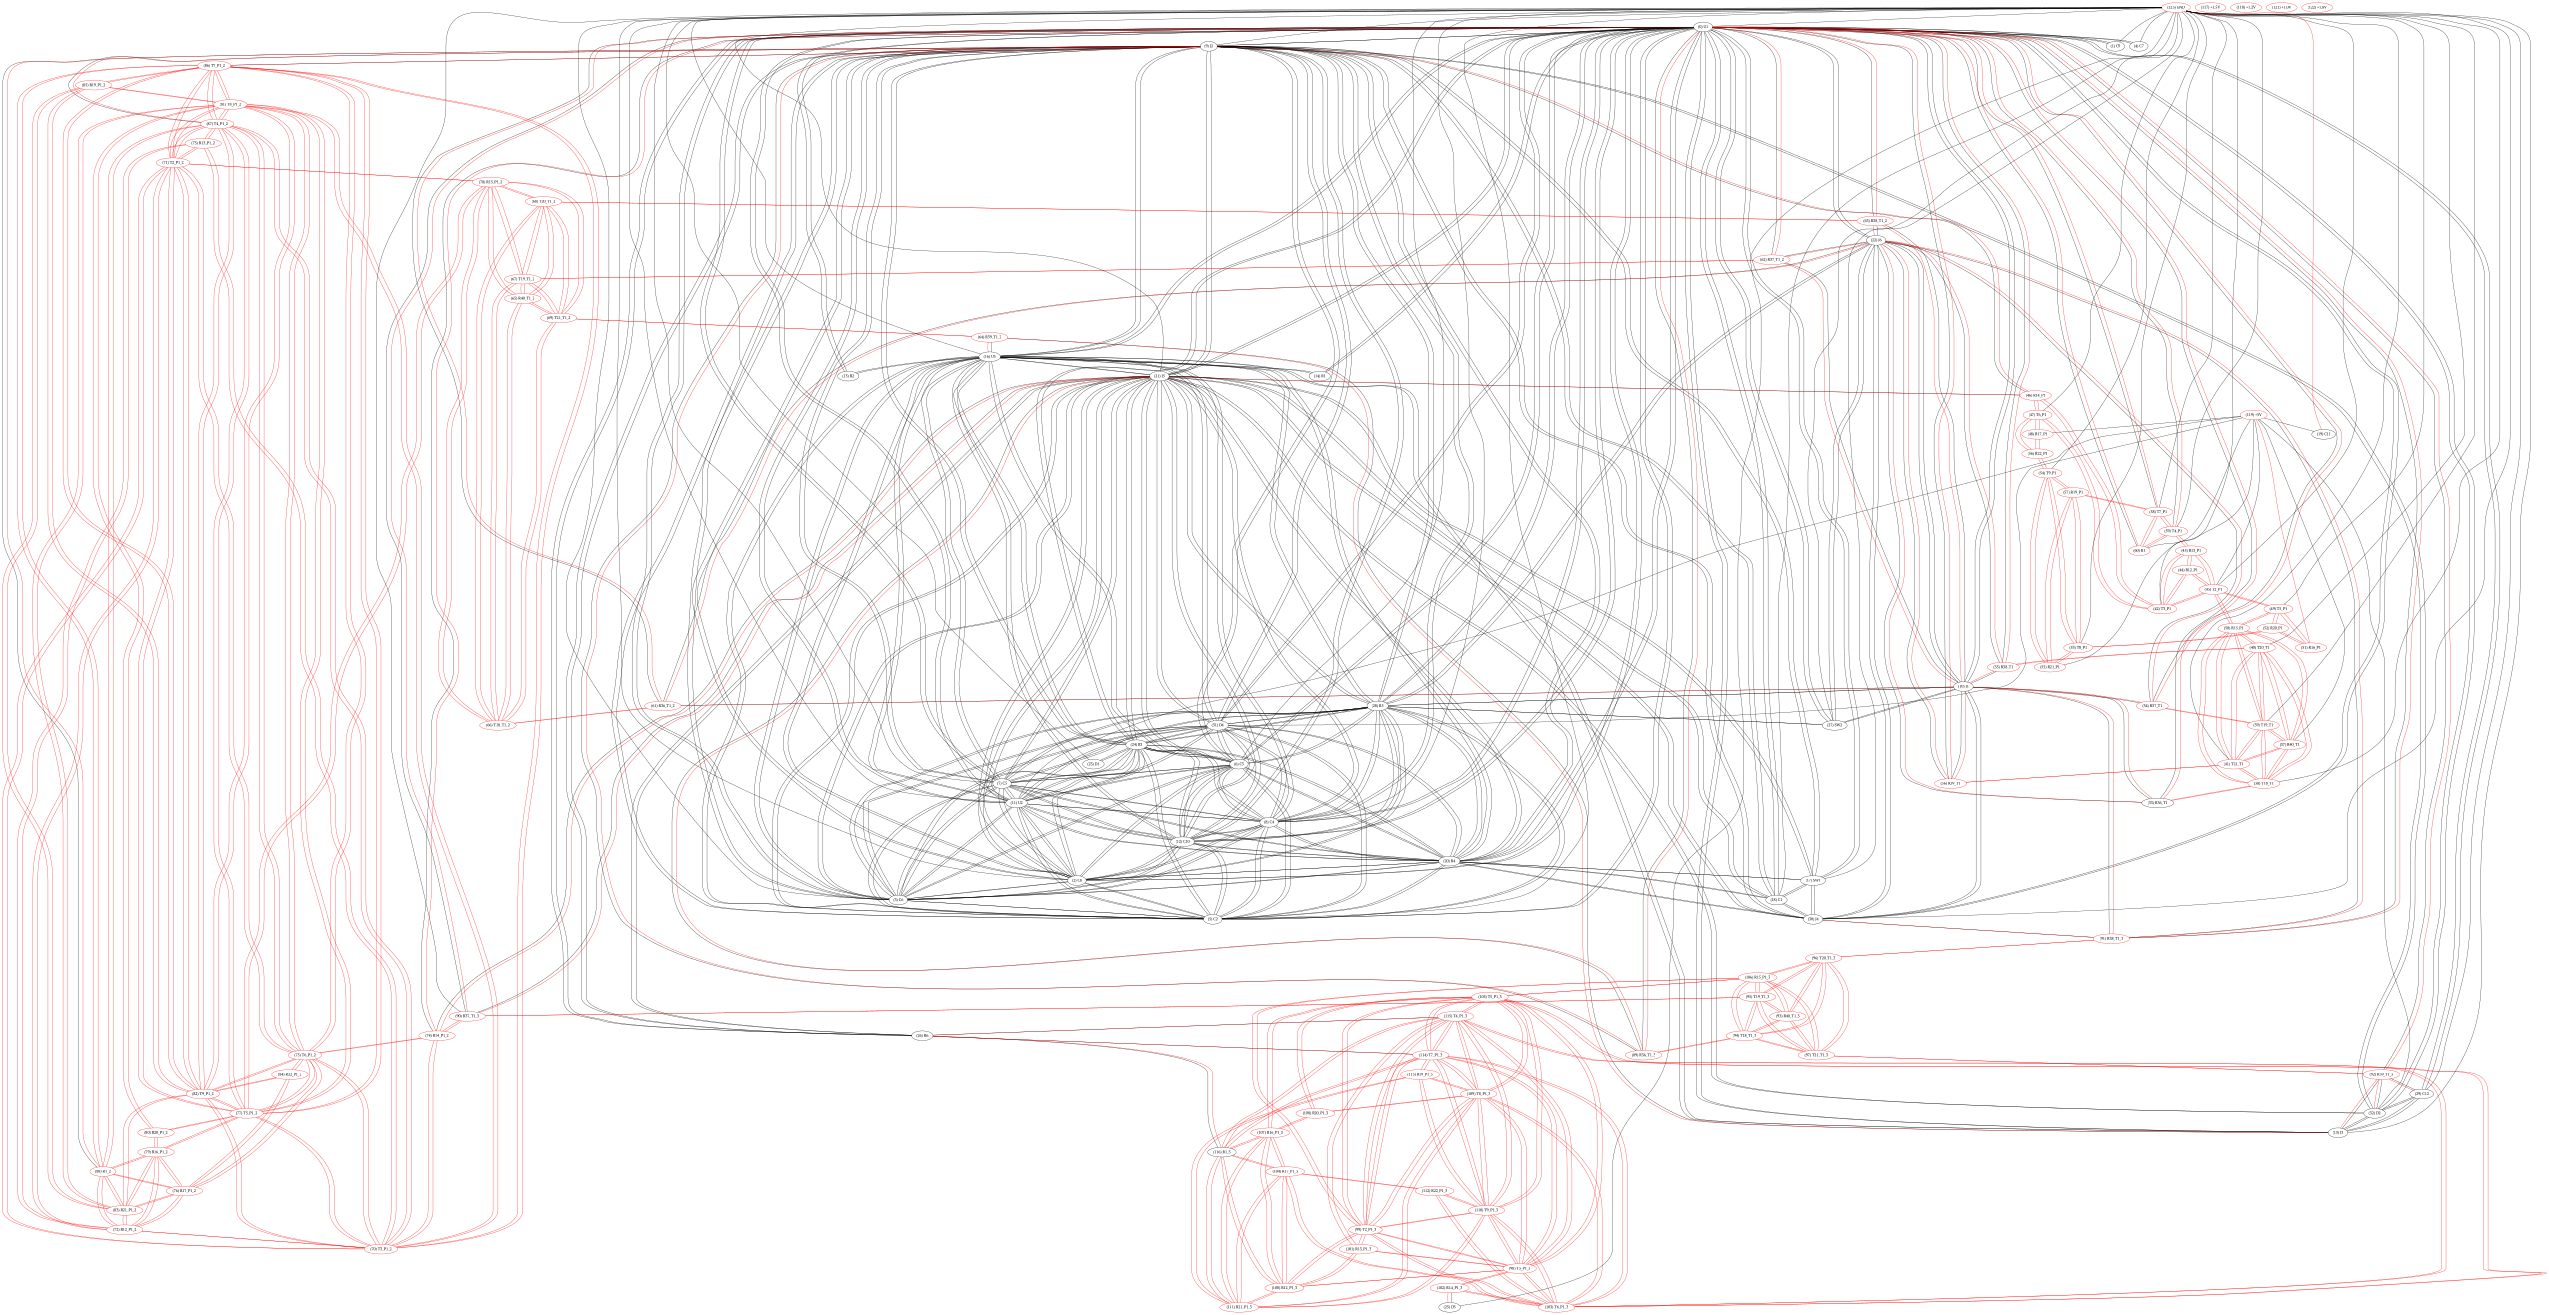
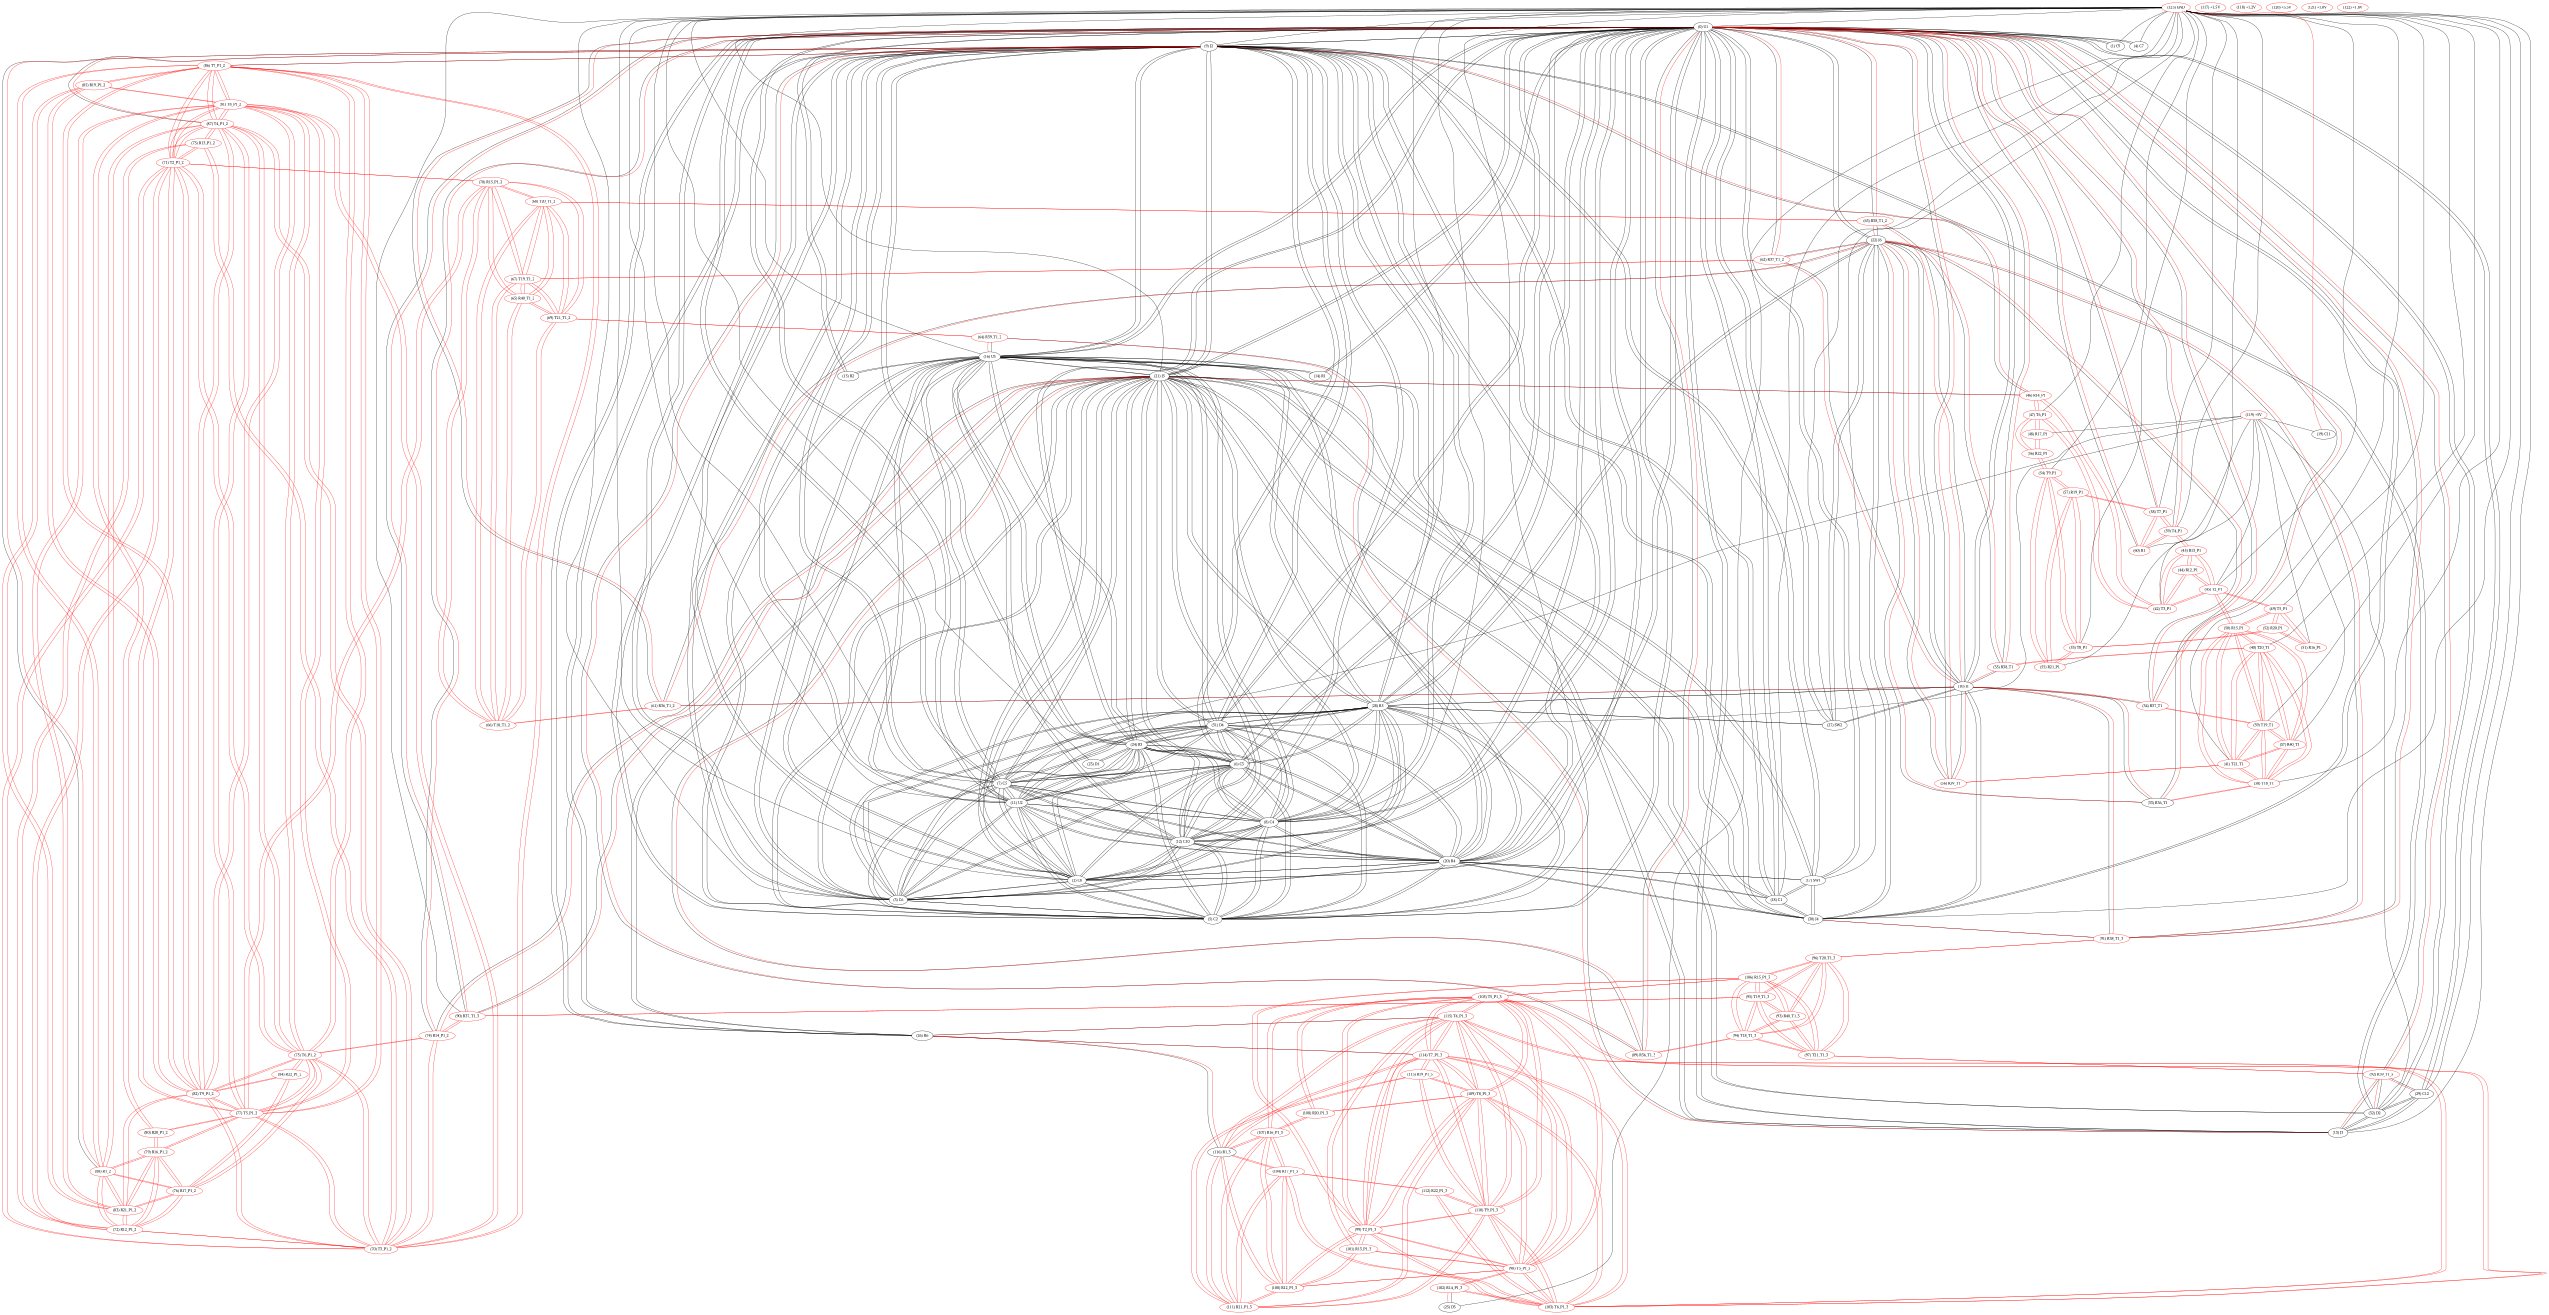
none -> (2282, 8)
(2282, 531) -> (2282, 531)
